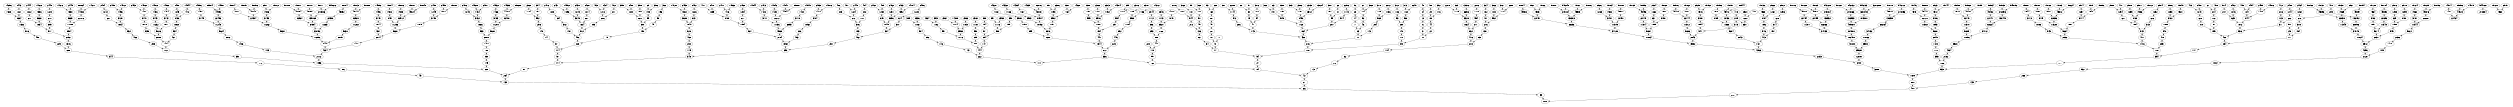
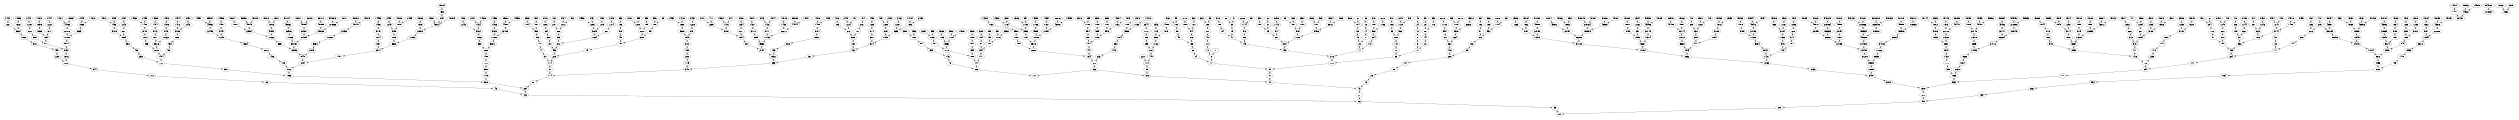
(392, 21) -> (440, 21)
(1736, 21) -> (1696, 34)
